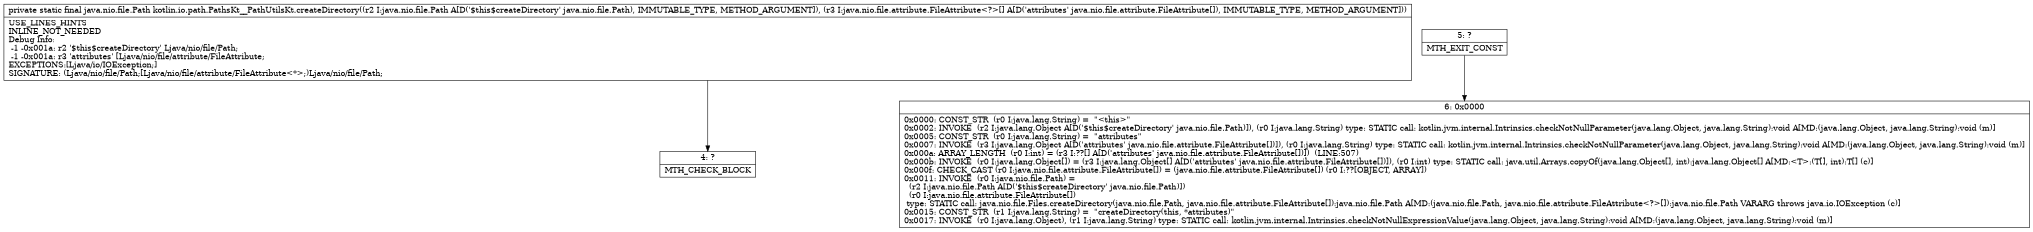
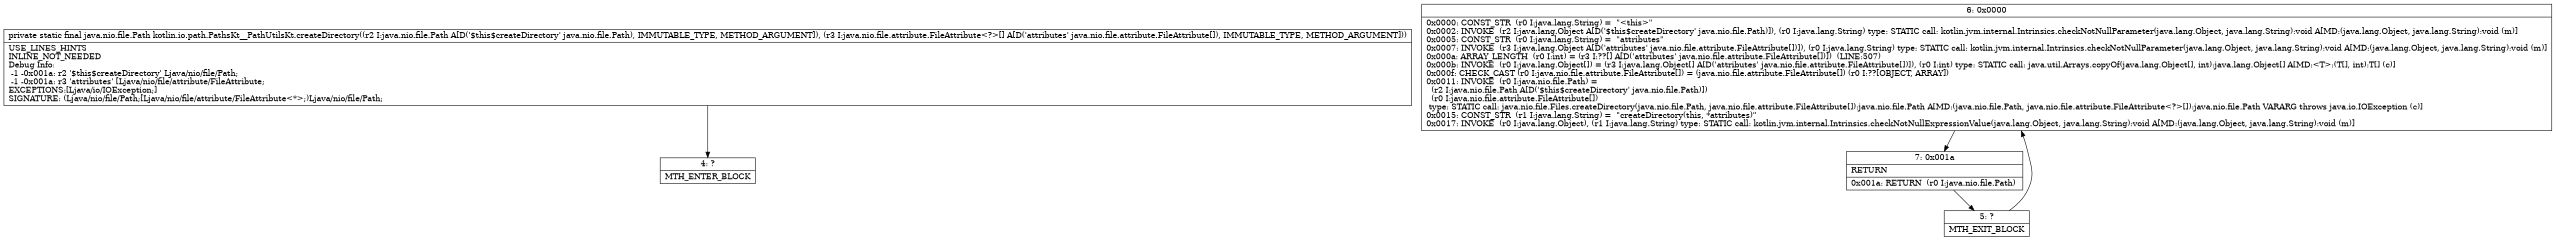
(1465, 48) -> (1987, 230)
(708, 170) -> (708, 177)
none -> (1935, 171)
